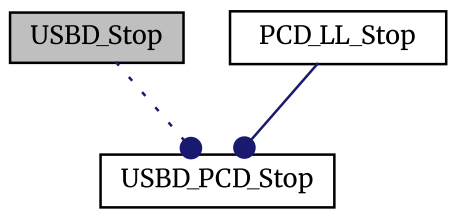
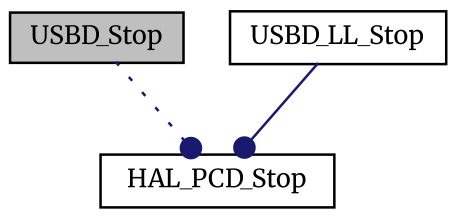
(338, 38) -> (338, 38)
(217, 181) -> (217, 181)
